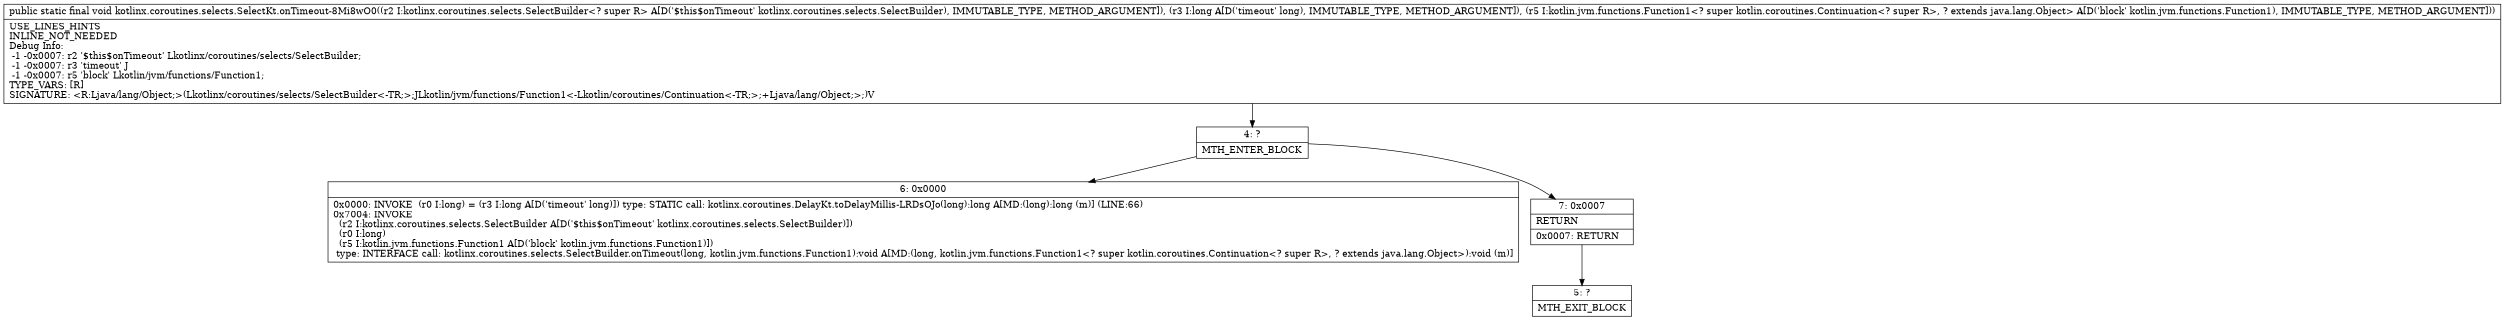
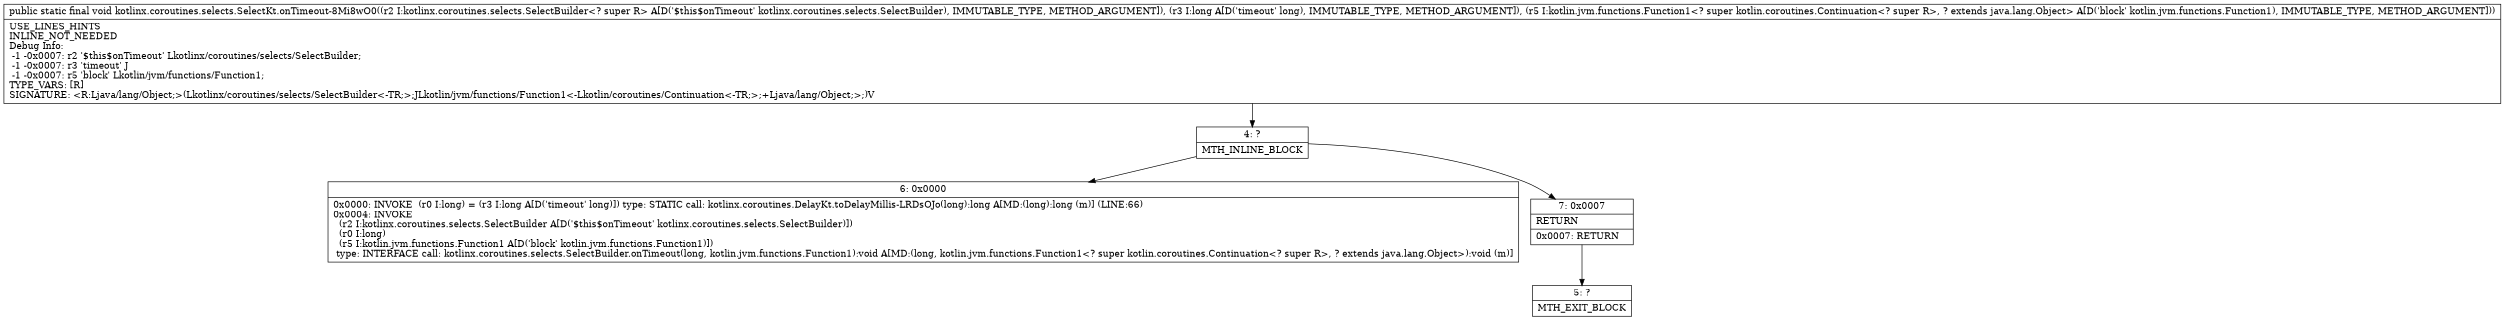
(1252, 150) -> (1252, 150)
(376, 215) -> (376, 215)
